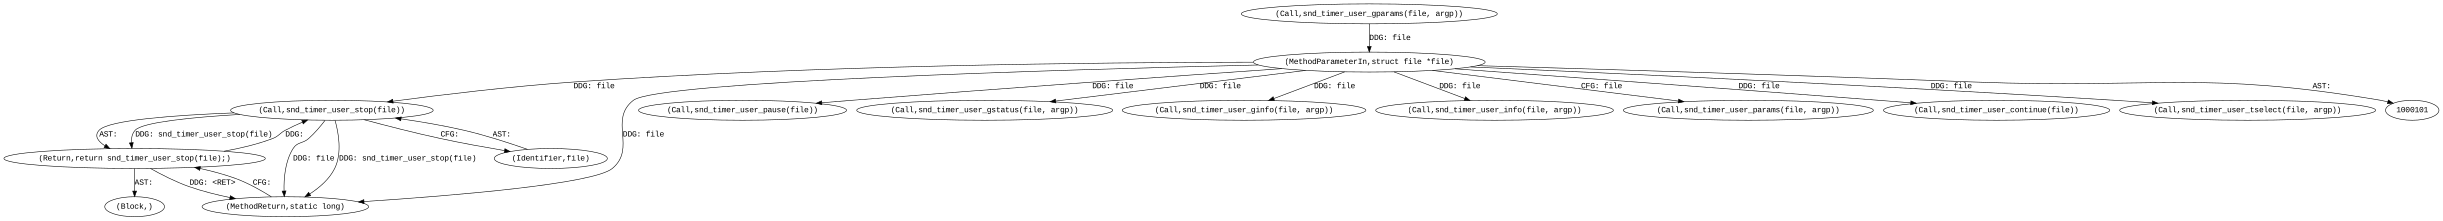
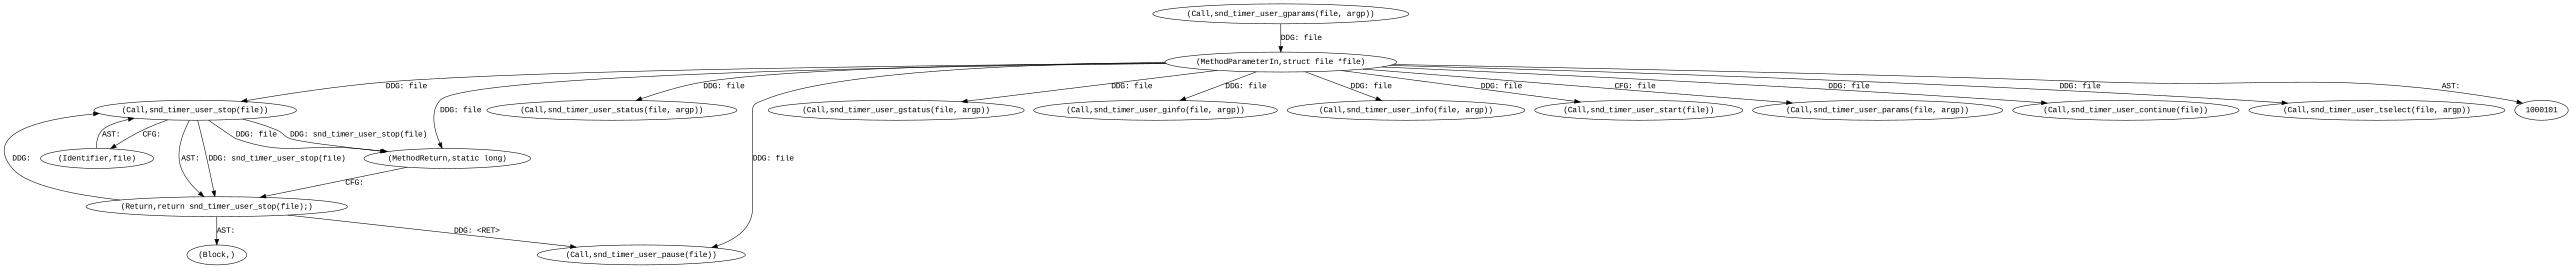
none -> (612, 110)
none -> (1639, 110)
(189, 187) -> (429, 231)
